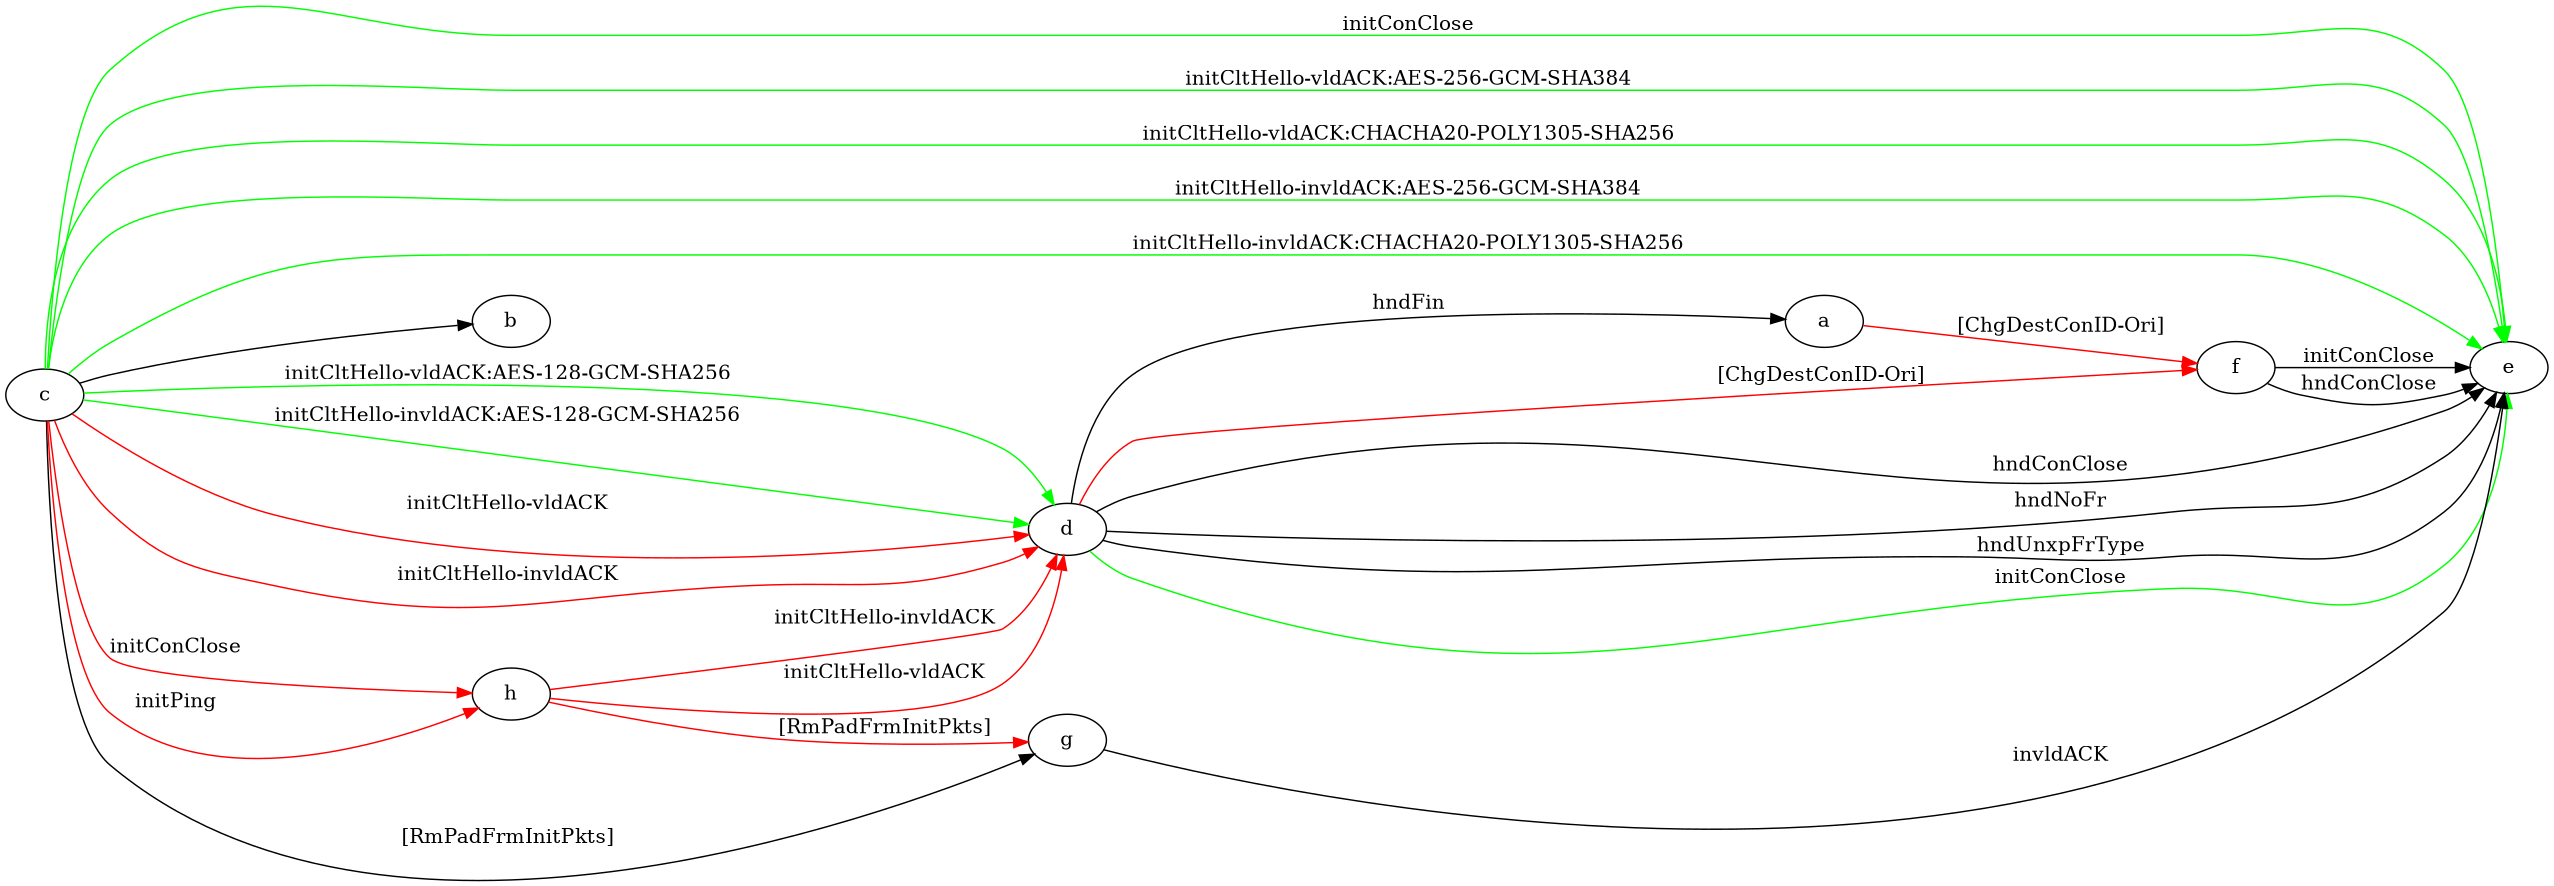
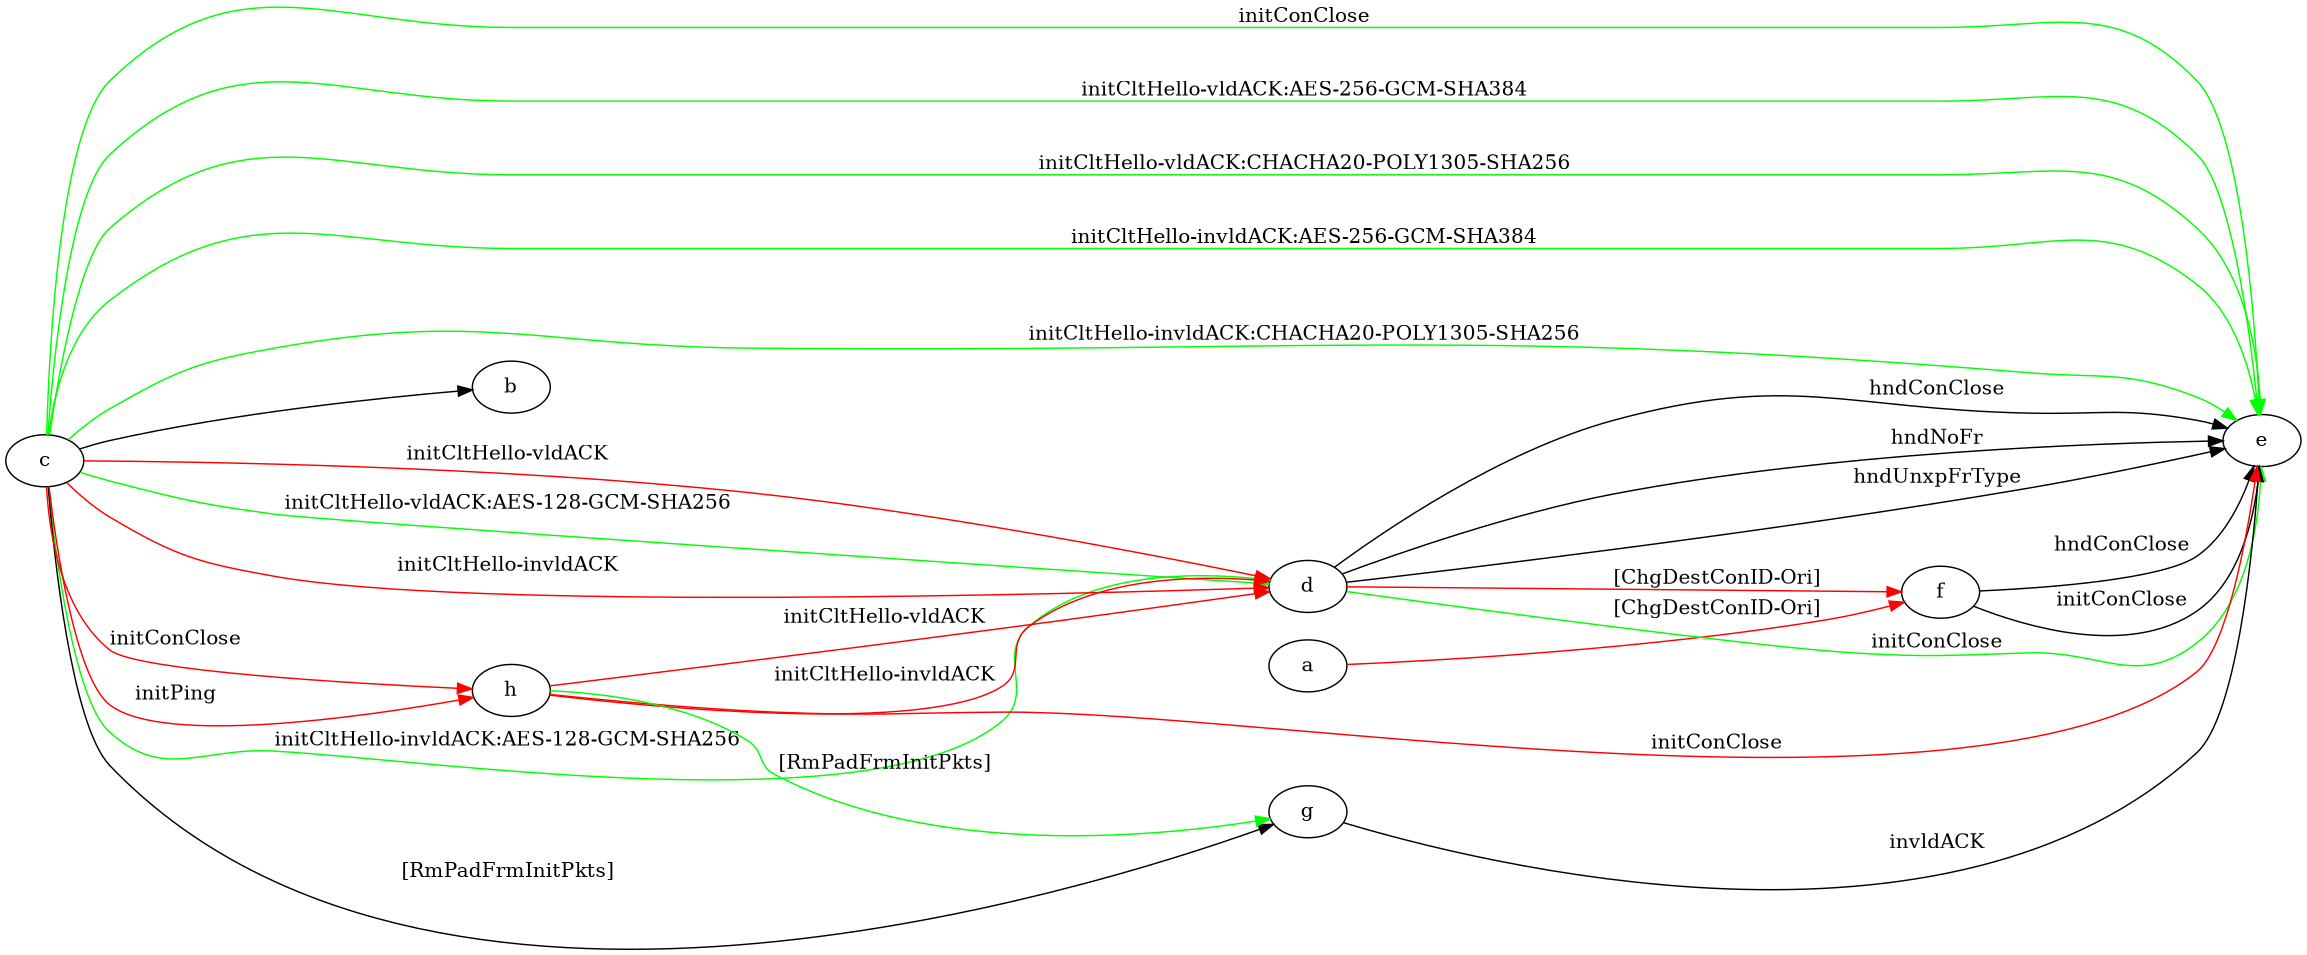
(1375, 321) -> none
(779, 739) -> (888, 815)
none -> (1481, 745)
